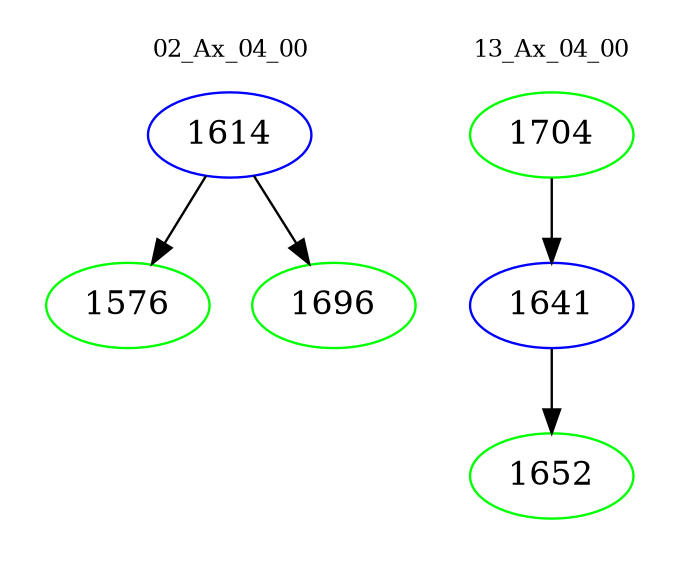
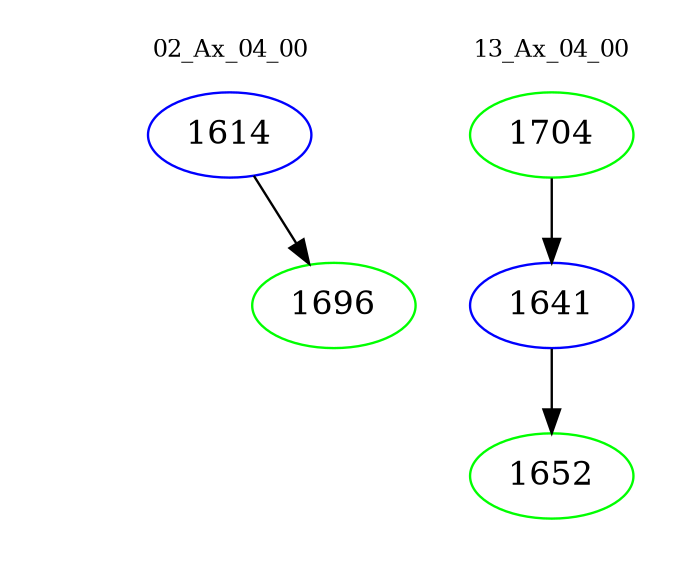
(128, 305) -> none
